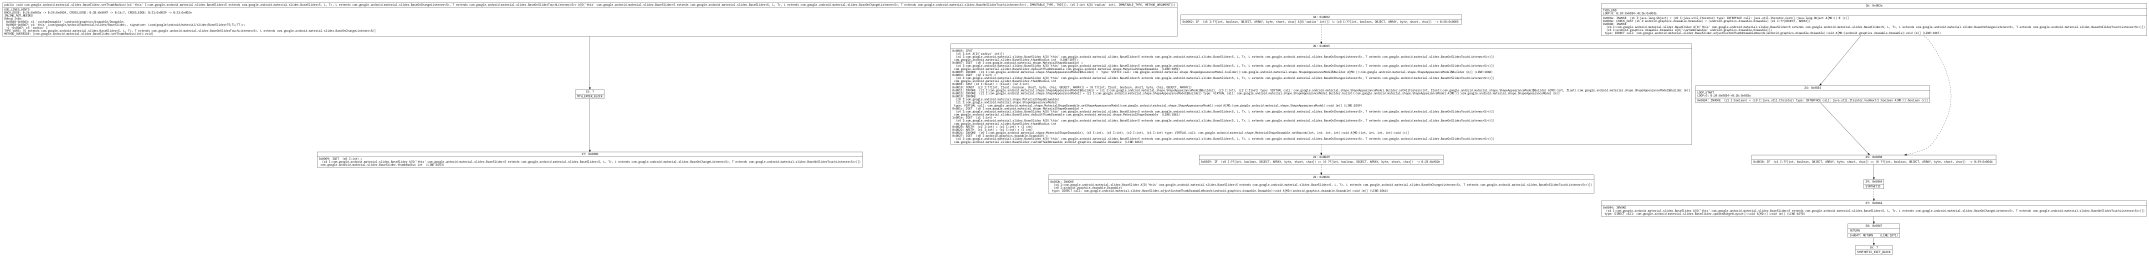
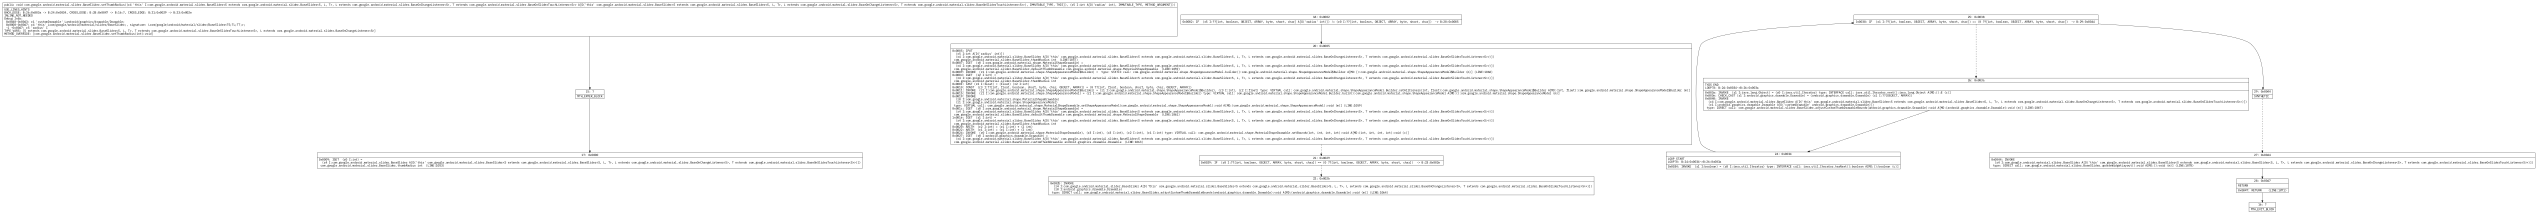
(1321, 33) -> (1321, 33)
(1950, 102) -> (1976, 50)
(1874, 252) -> (2262, 209)
